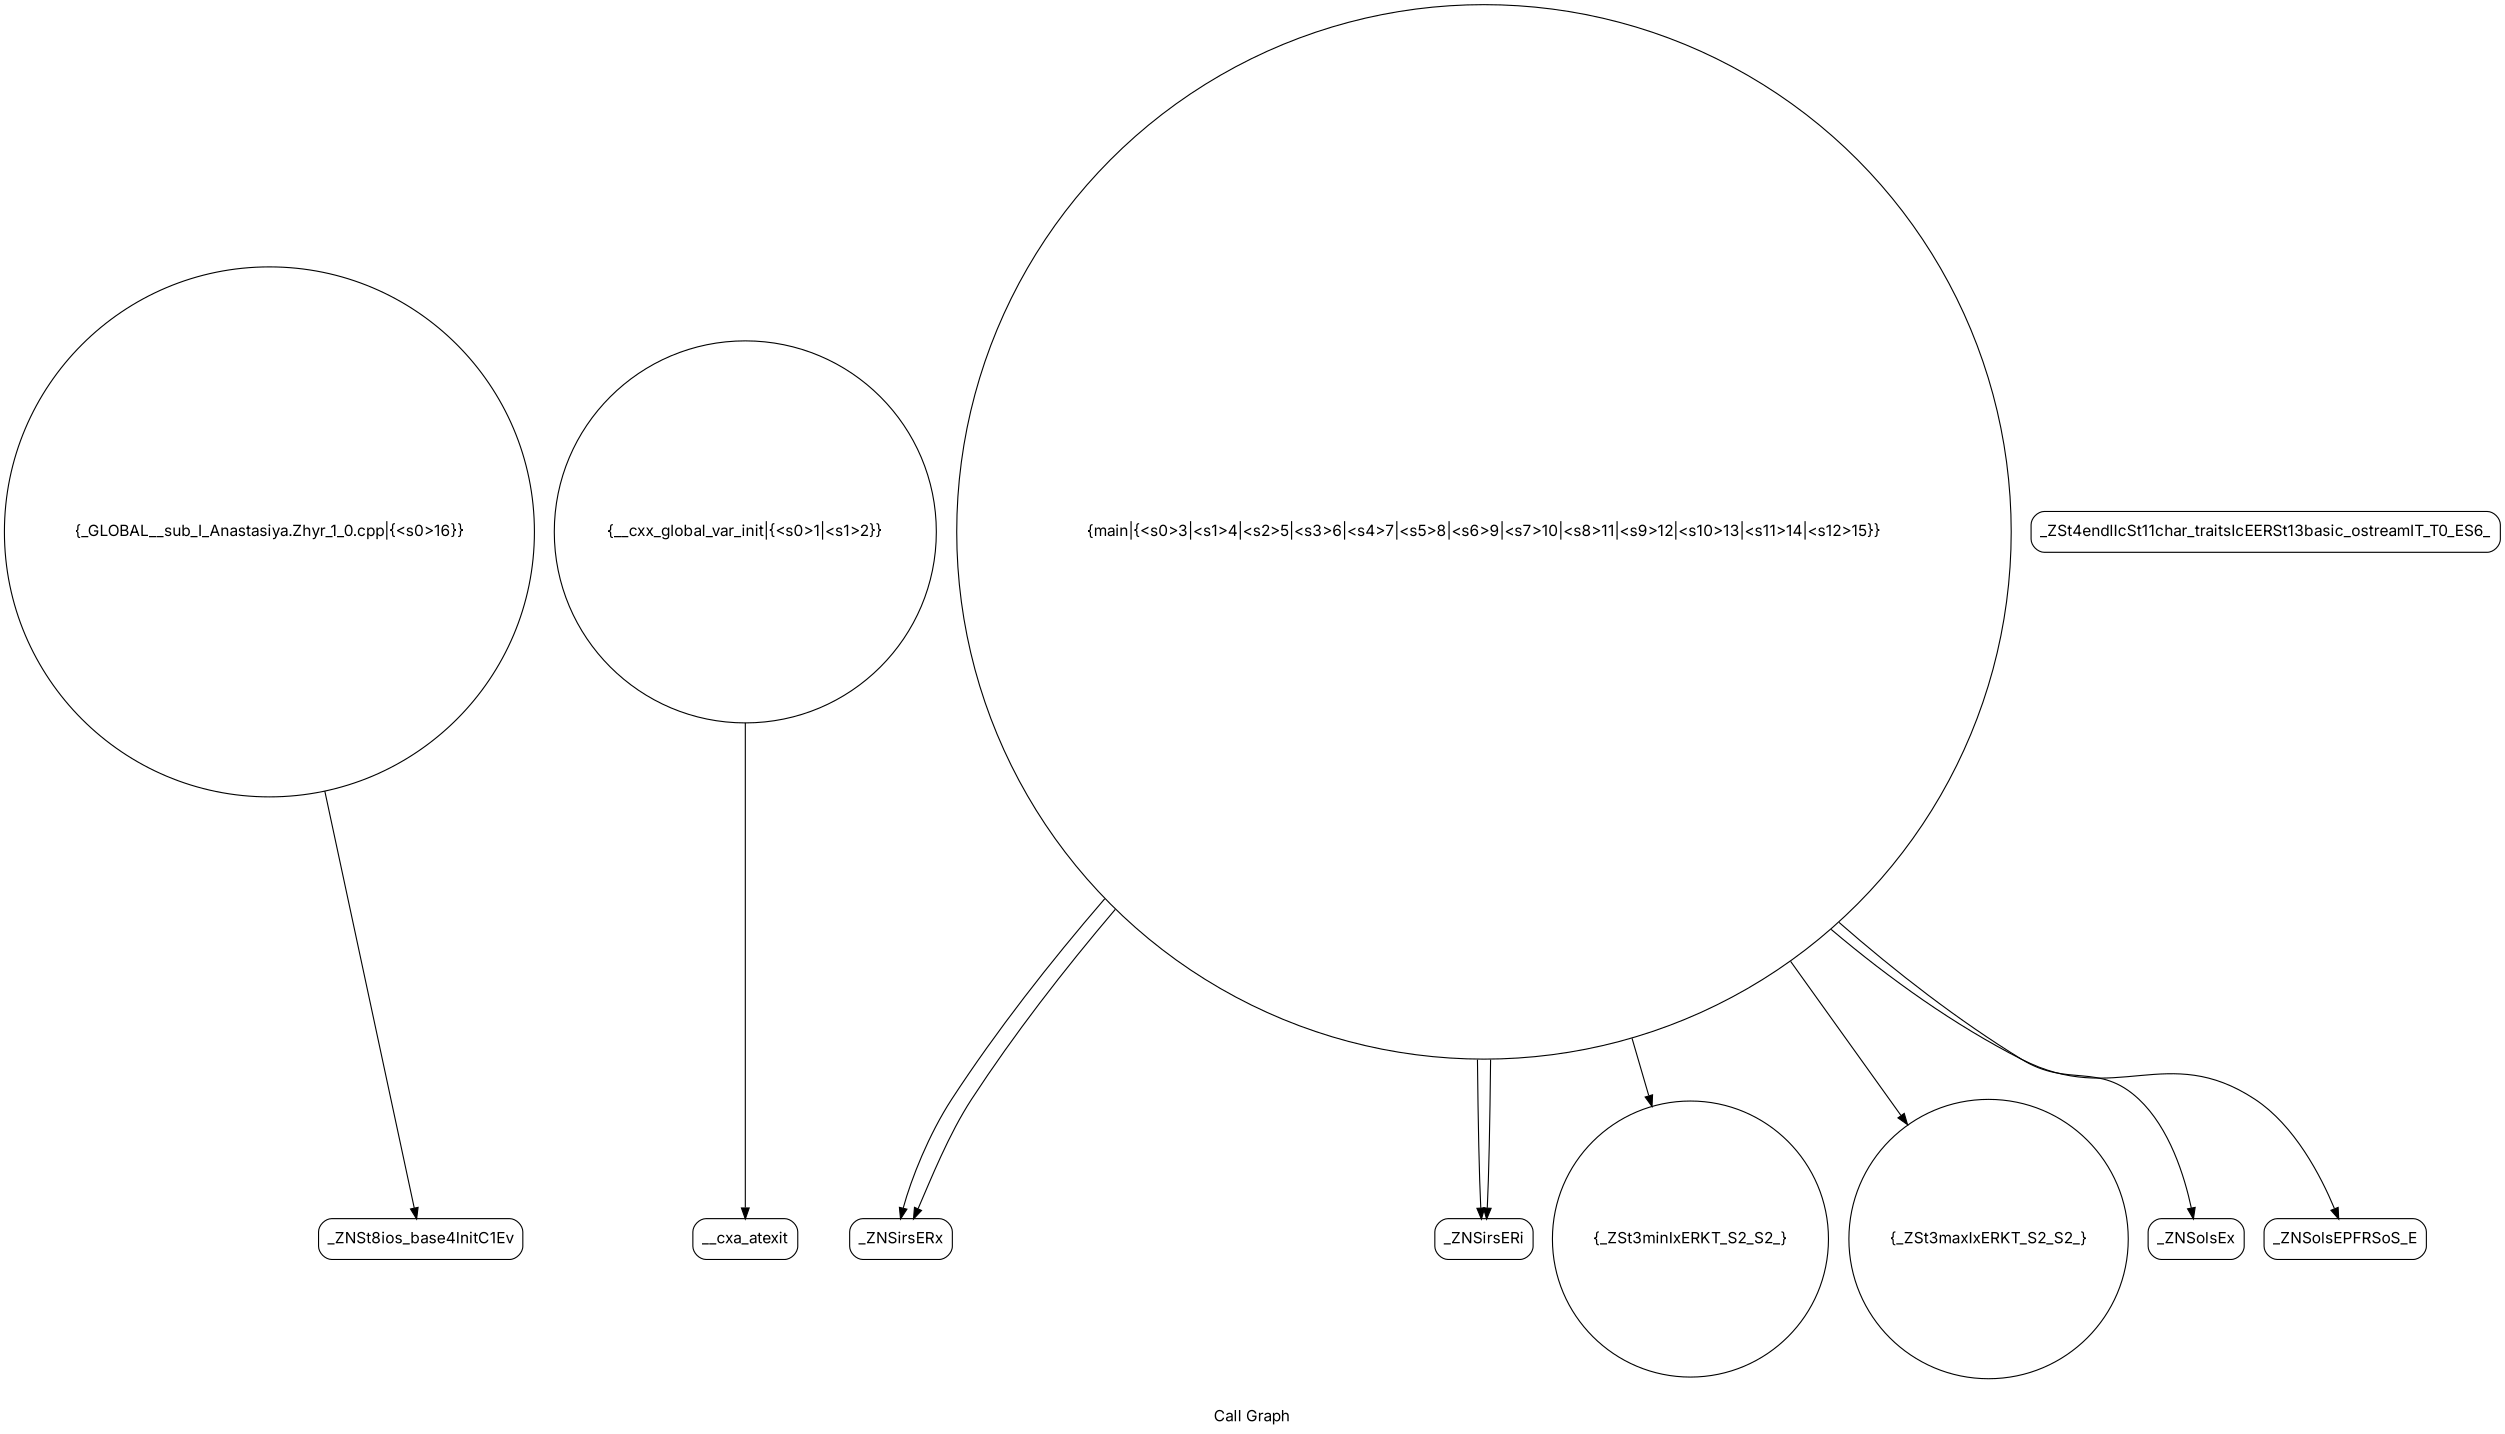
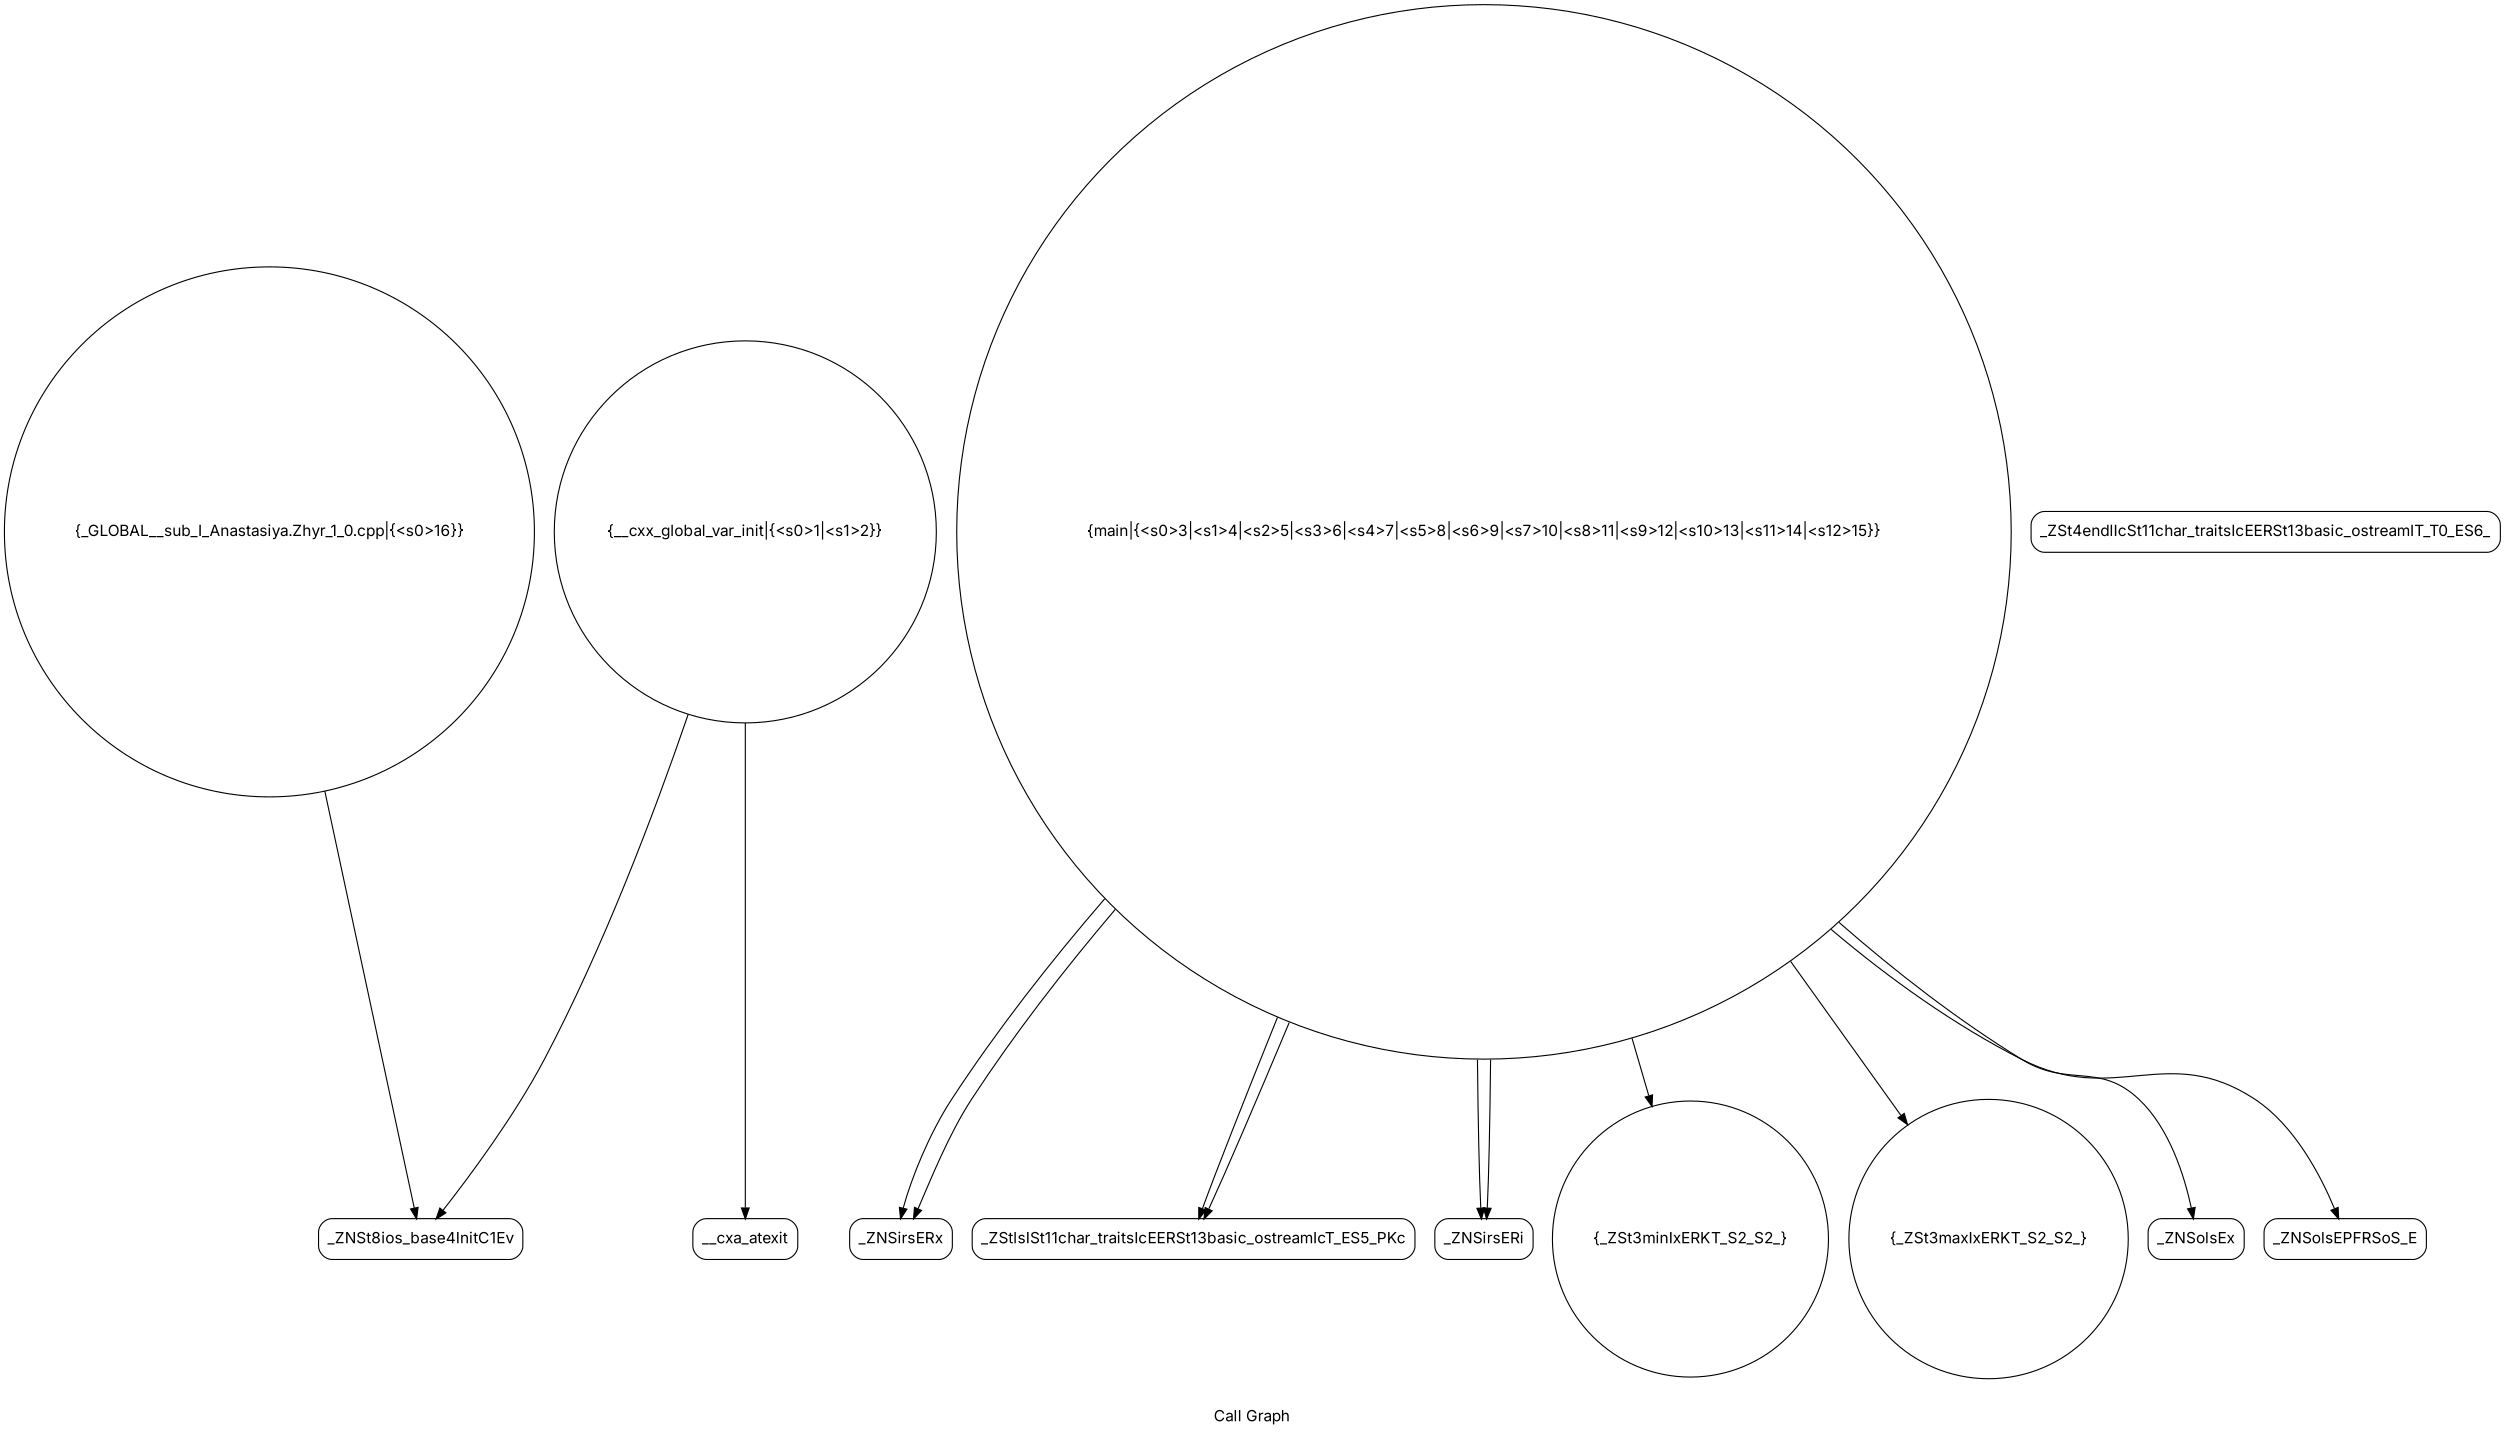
none -> (587, 973)
none -> (1194, 1239)
